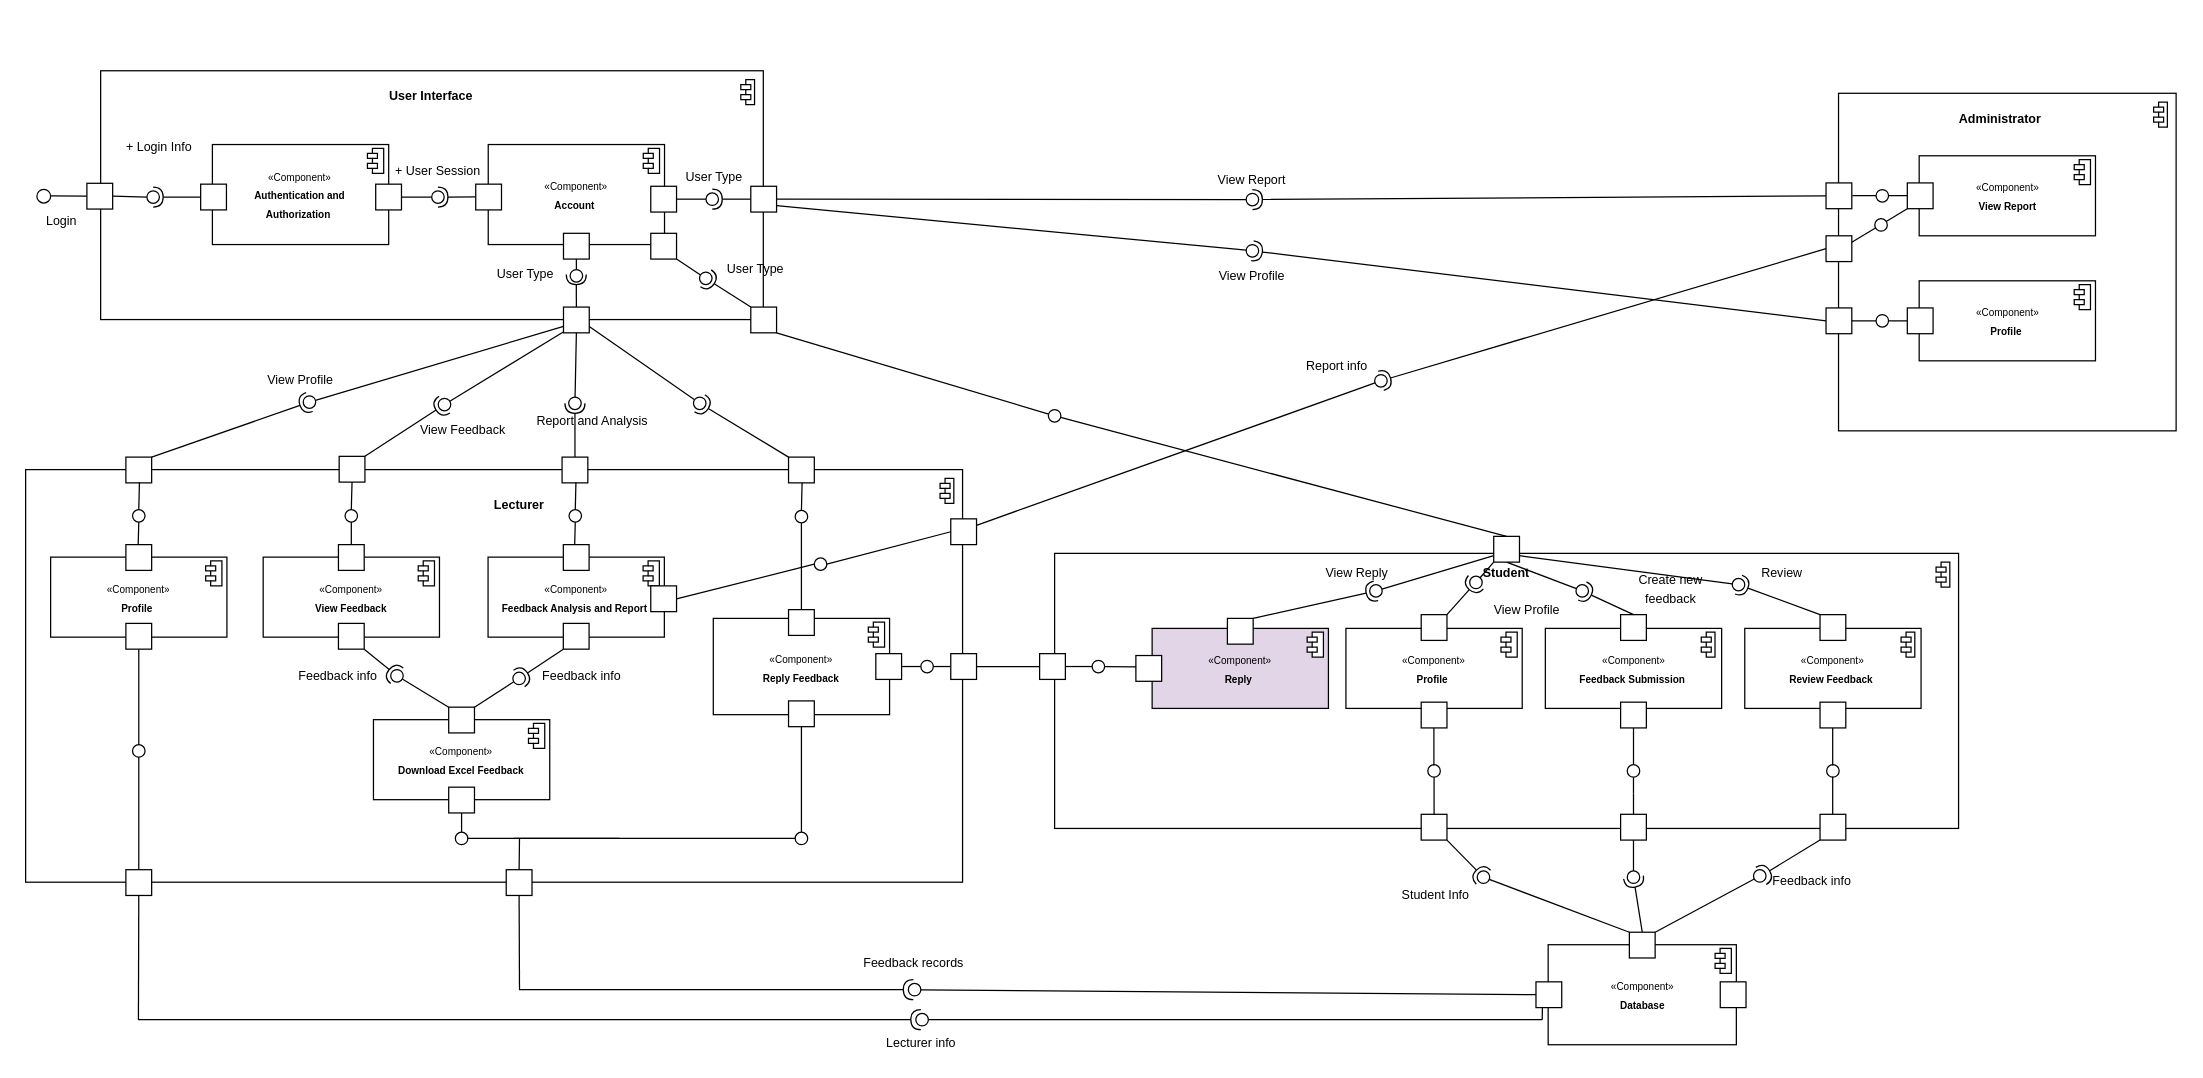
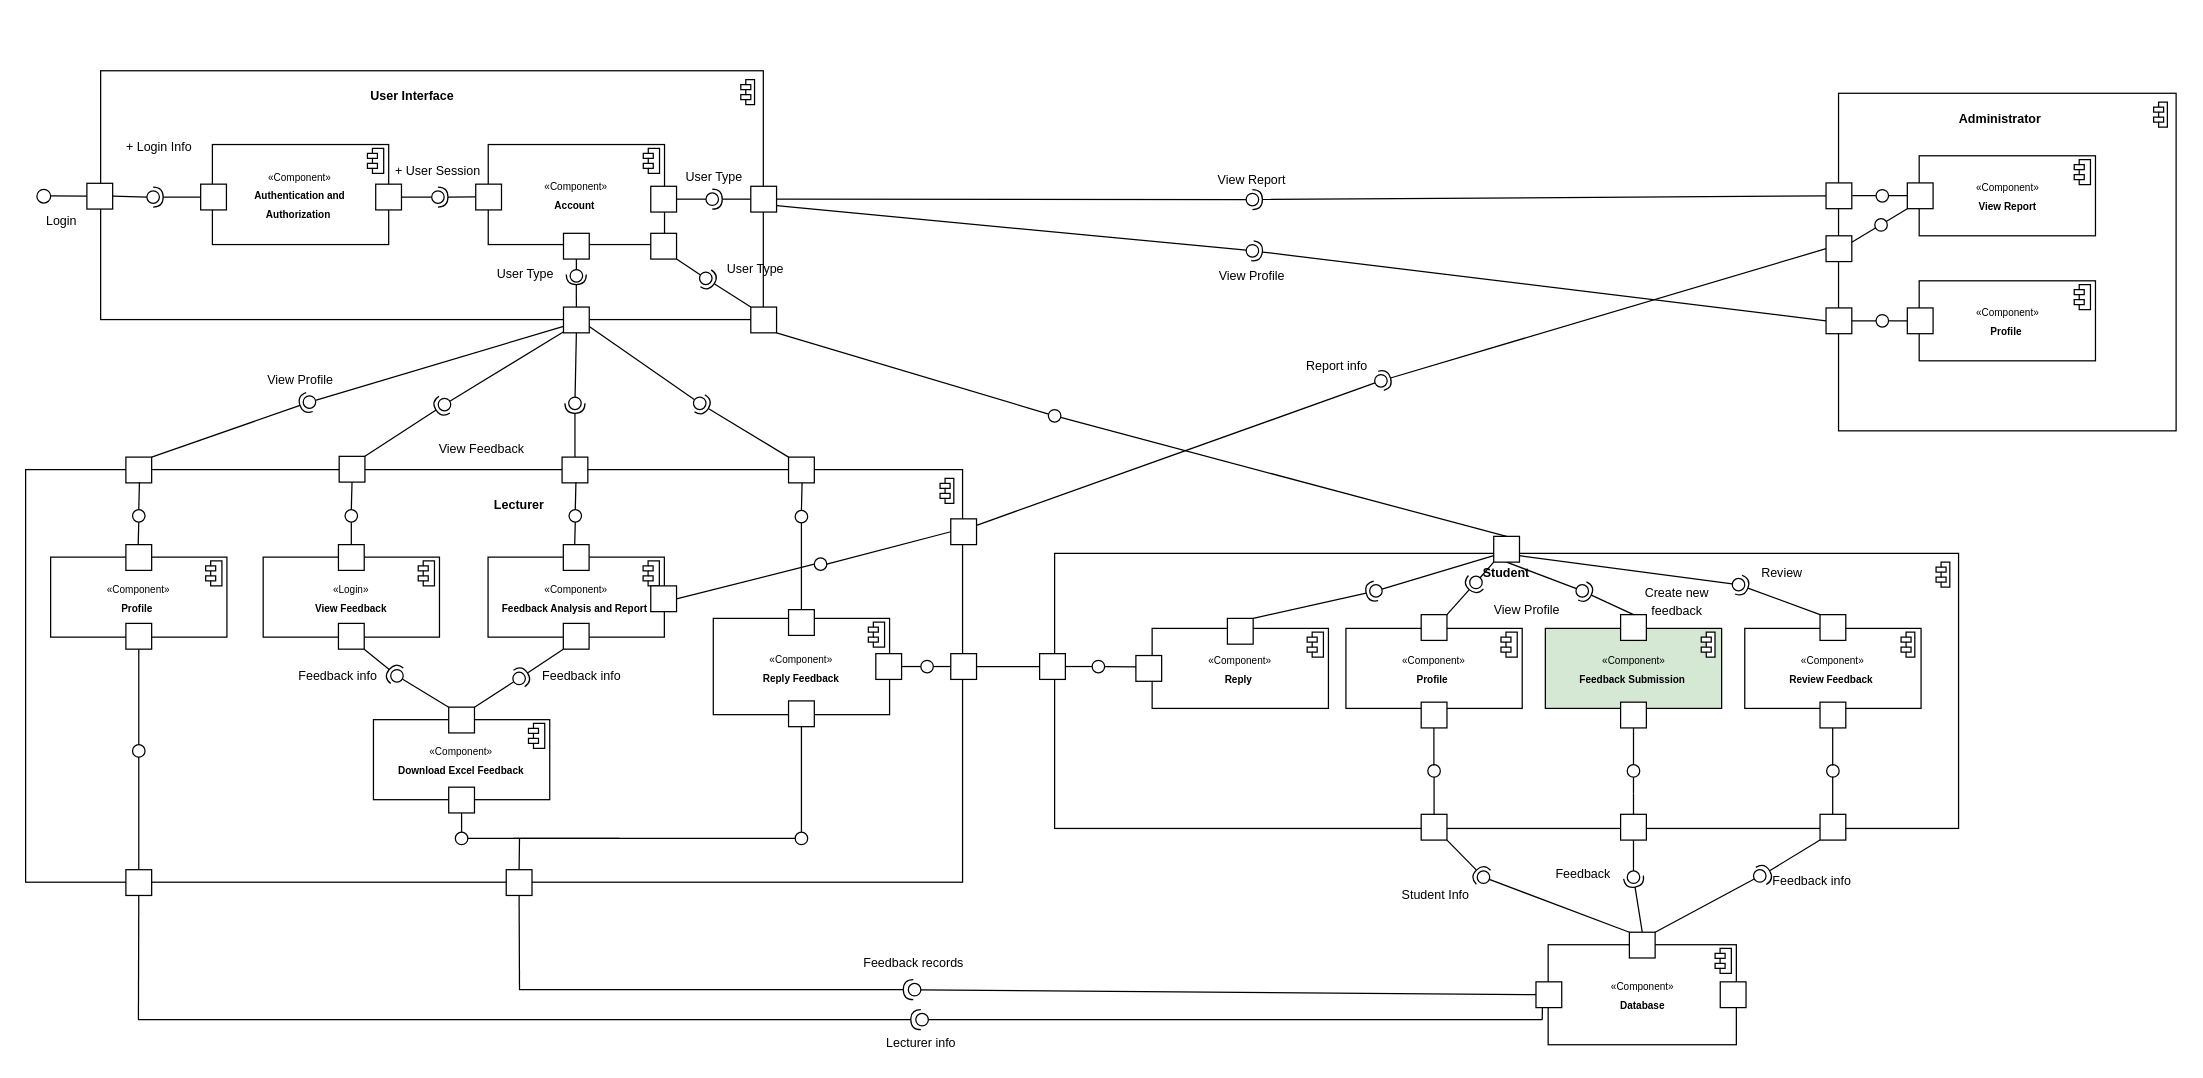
(432, 96) -> (413, 96)
(592, 420) -> none
(463, 429) -> (482, 448)
(1357, 571) -> none
(1671, 588) -> (1677, 600)
(351, 597) -> (351, 597)
(1240, 668) -> (1240, 668)
(1633, 668) -> (1633, 668)
none -> (1583, 873)
